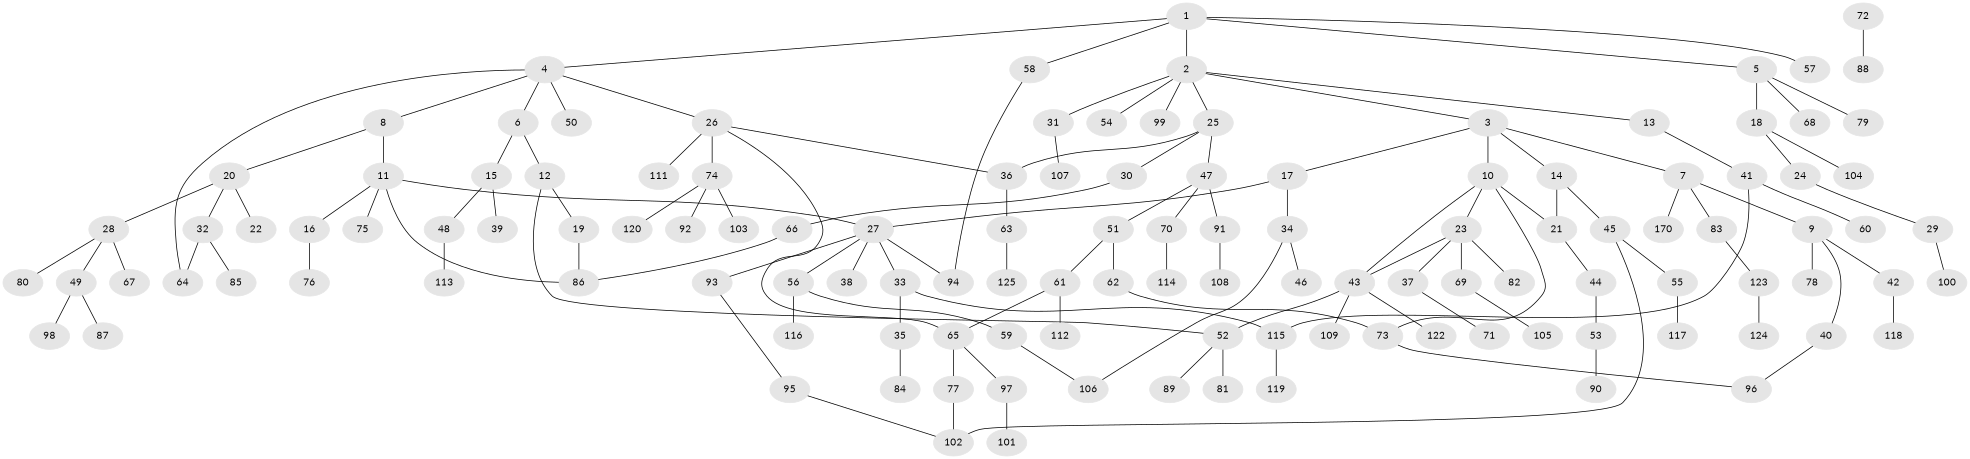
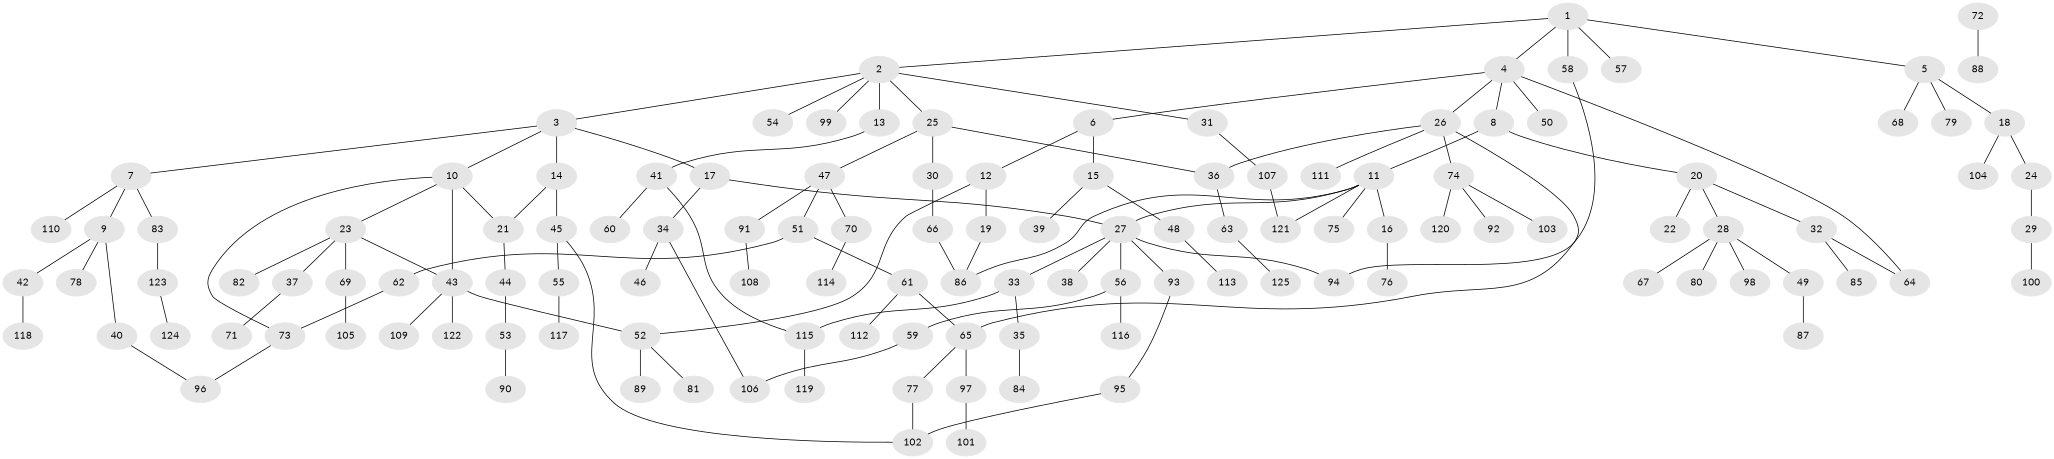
none -> (1281, 229)
(1663, 229) -> (51, 229)
(63, 309) -> (1737, 256)
